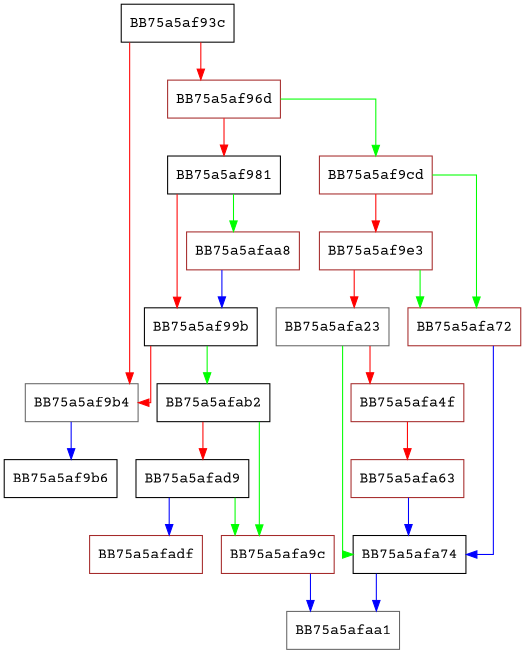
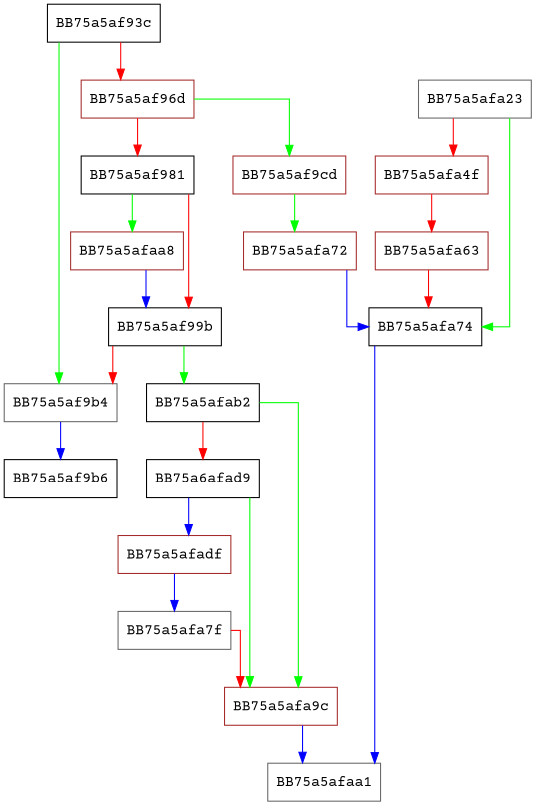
(130, 208) -> (59, 208)
(376, 251) -> none
(192, 479) -> (203, 479)
(408, 511) -> (429, 283)
none -> (174, 630)
